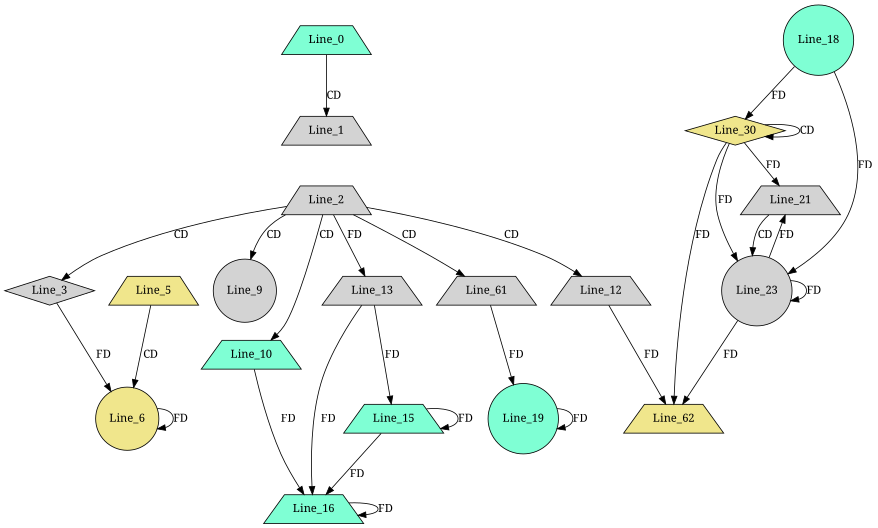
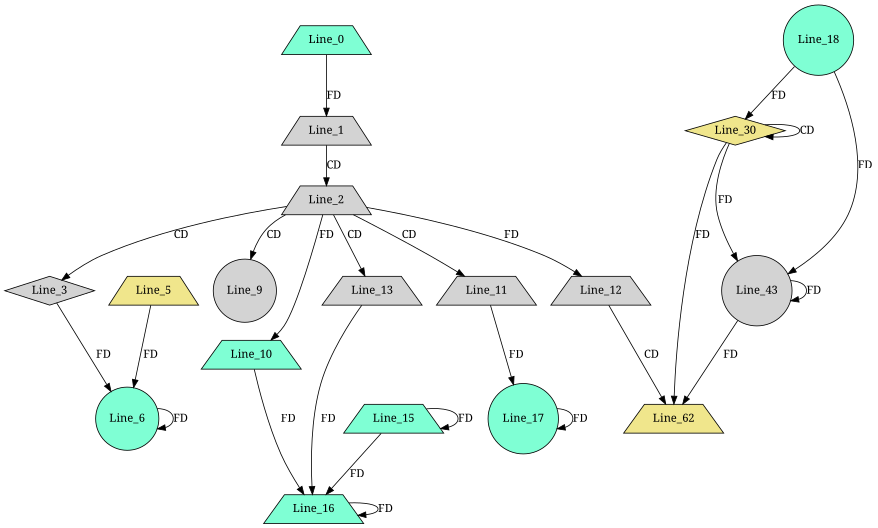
(334, 96) -> (334, 96)
none -> (326, 161)
(790, 200) -> none
(327, 235) -> (327, 235)
(355, 235) -> (355, 235)
(512, 235) -> (512, 235)
(486, 291) -> (486, 291)
(757, 291) -> (757, 291)
(382, 351) -> none
(151, 355) -> (151, 355)
(652, 355) -> (652, 355)
(127, 419) -> (127, 419)
(523, 419) -> (523, 419)
